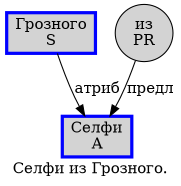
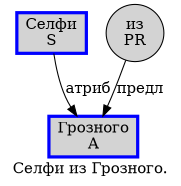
(51, 33) -> (52, 33)
(97, 137) -> (93, 137)
